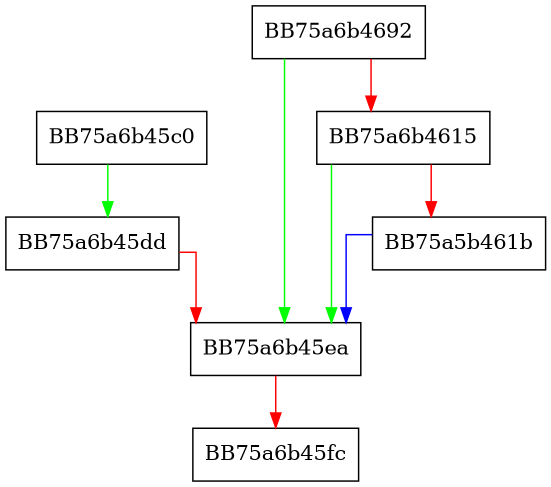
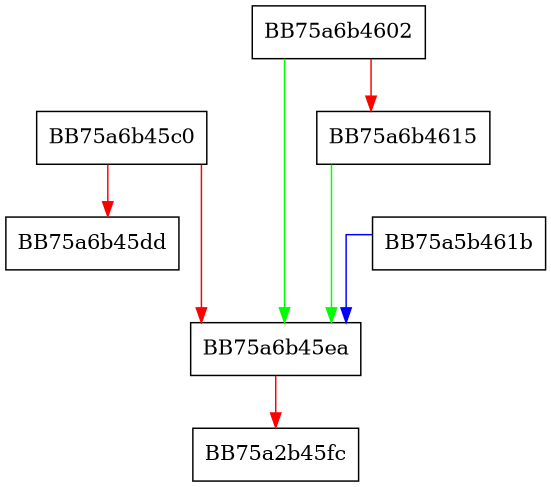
(339, 32) -> (339, 32)
(108, 183) -> (108, 183)
(431, 183) -> none
(196, 272) -> (201, 236)
(276, 455) -> (276, 455)
